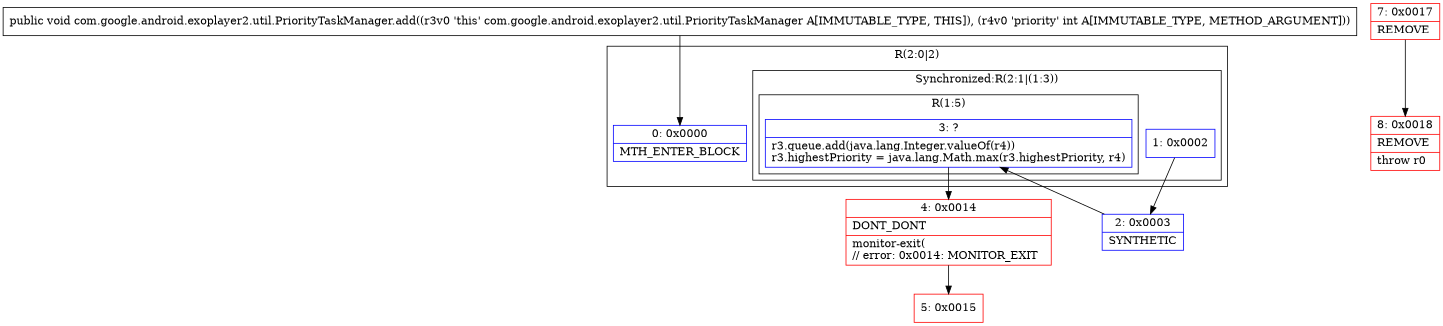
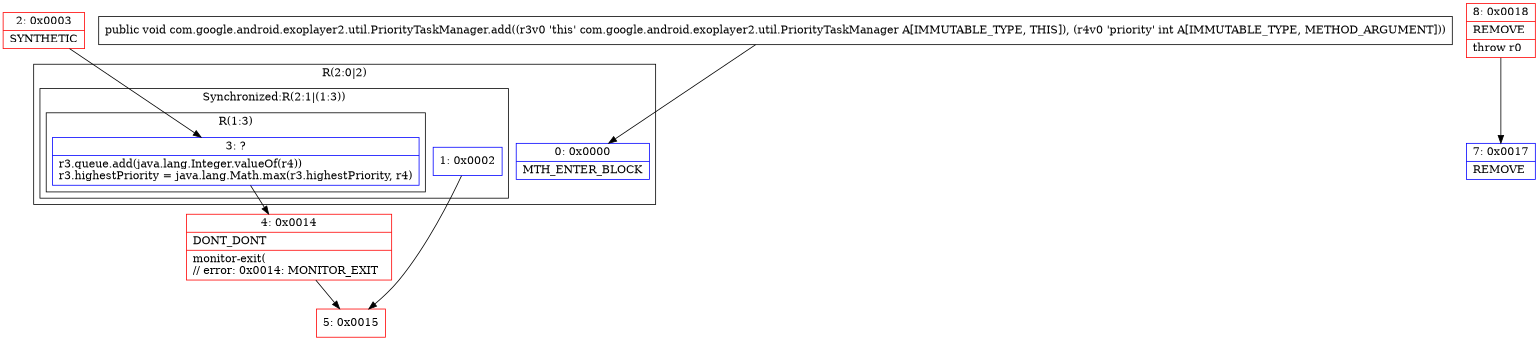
(1405, 22) -> (1501, 161)
(1405, 74) -> (1501, 97)
(949, 104) -> (236, 122)
(1167, 175) -> (424, 244)
(1143, 232) -> (44, 31)
